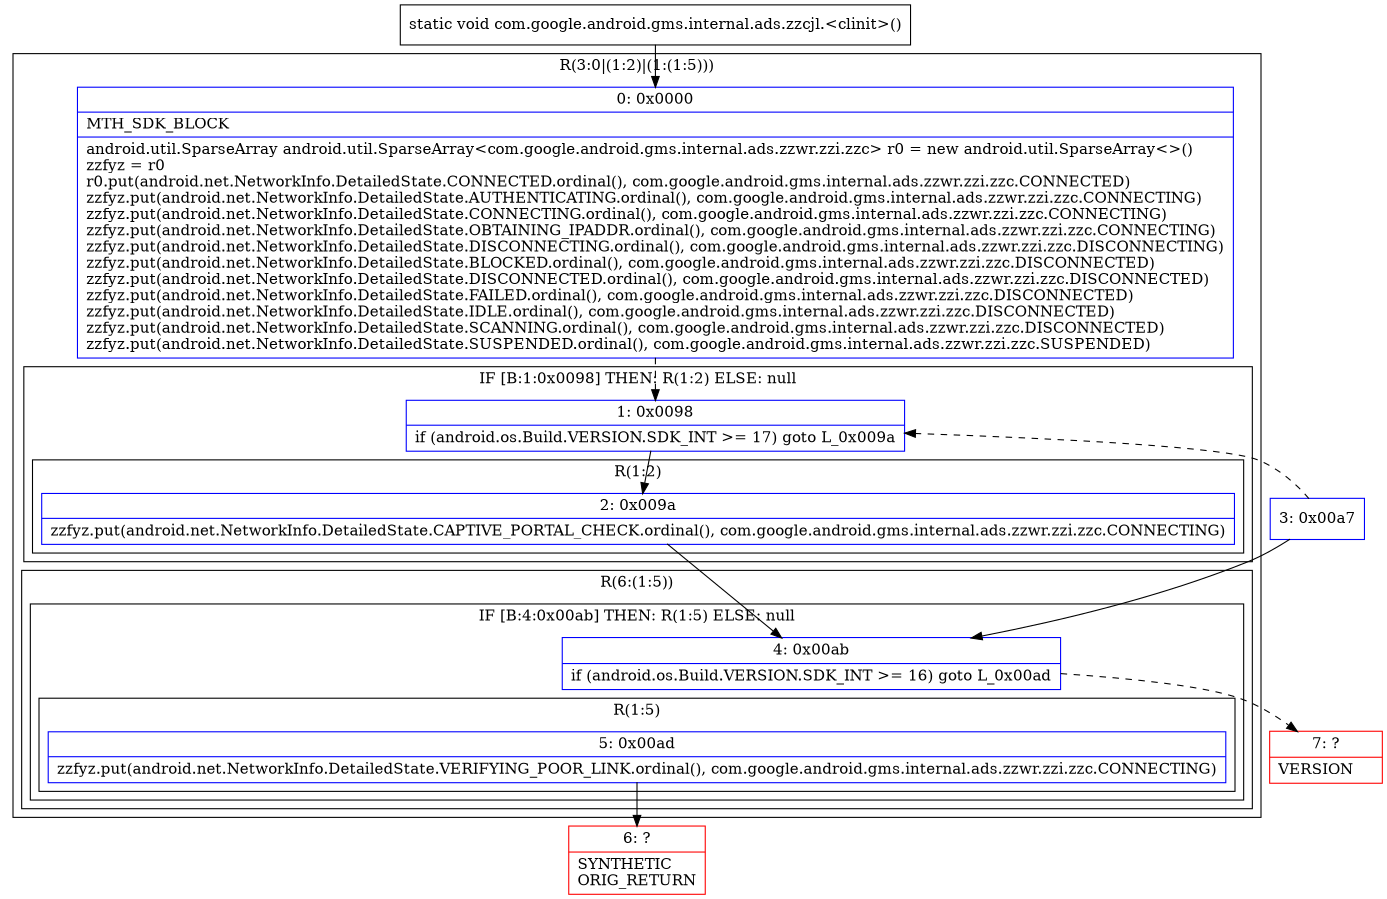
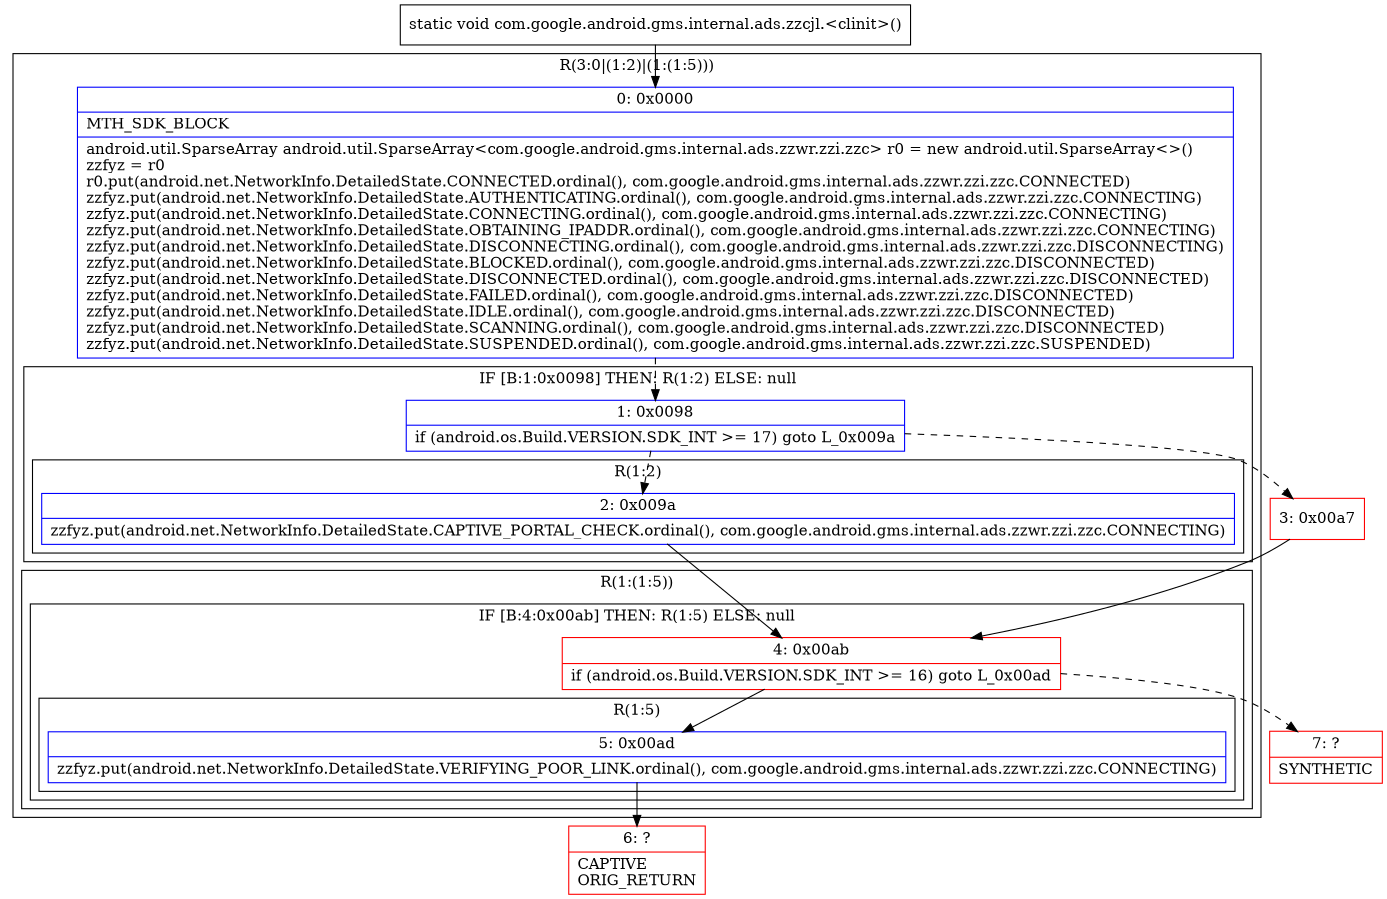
(1120, 443) -> (1100, 443)
(648, 467) -> (648, 467)
(1317, 519) -> (1317, 519)
(637, 583) -> (637, 583)
(811, 664) -> (811, 664)
none -> (729, 708)
(1316, 770) -> (1326, 770)
(625, 864) -> (613, 864)
